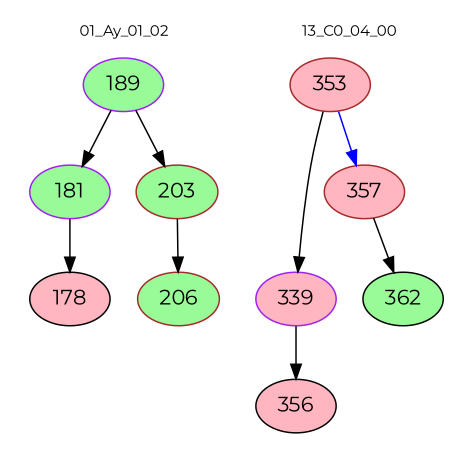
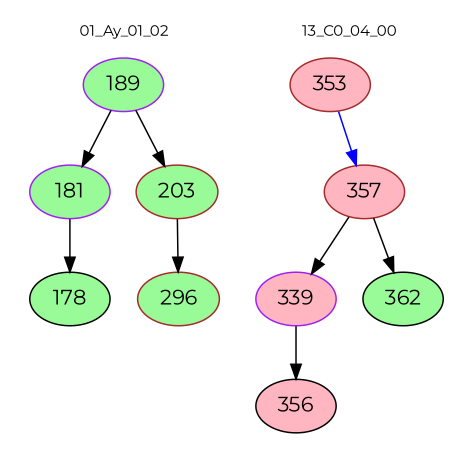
(308, 184) -> (334, 239)
(70, 299) -> (70, 299)
(178, 299) -> (178, 299)
